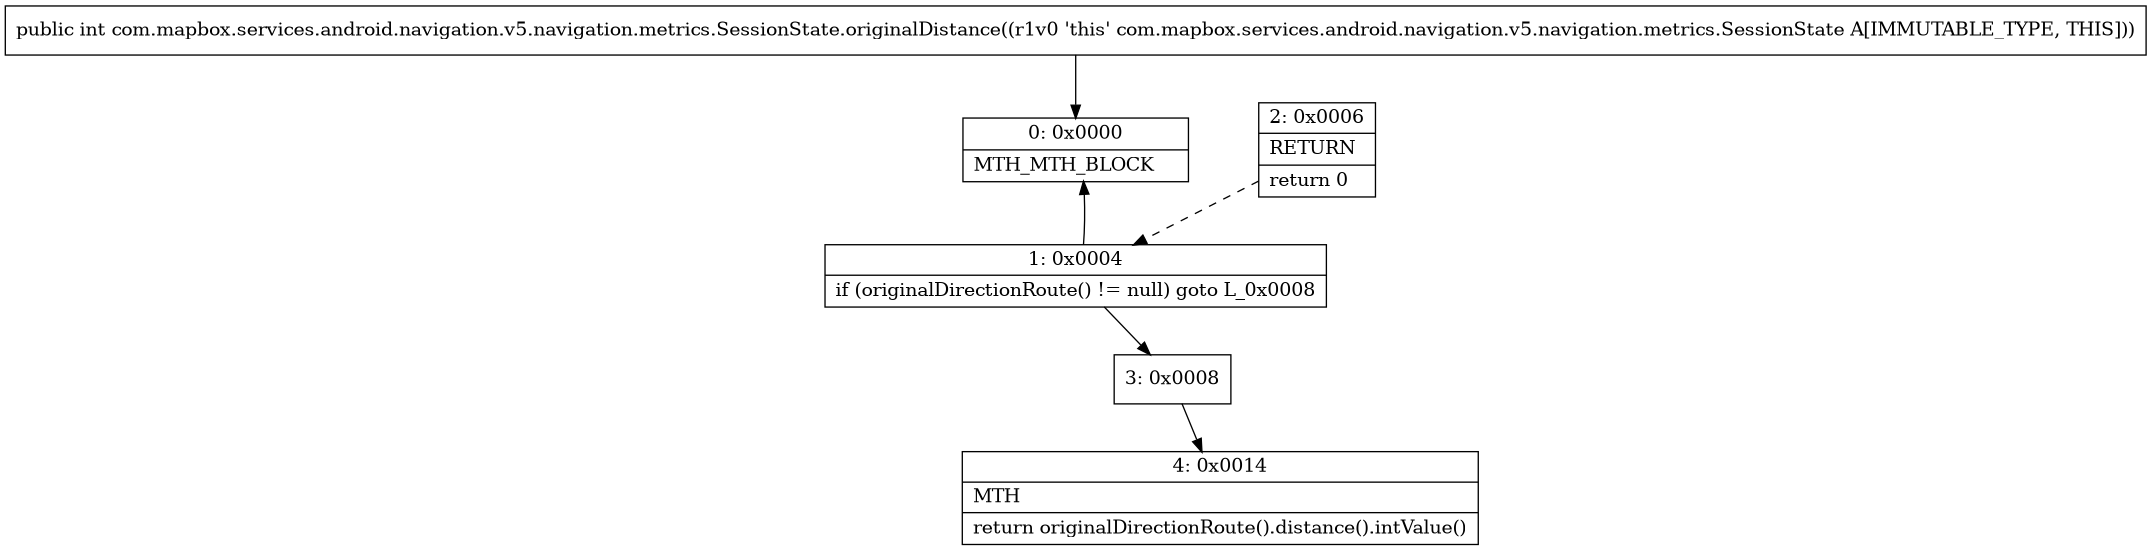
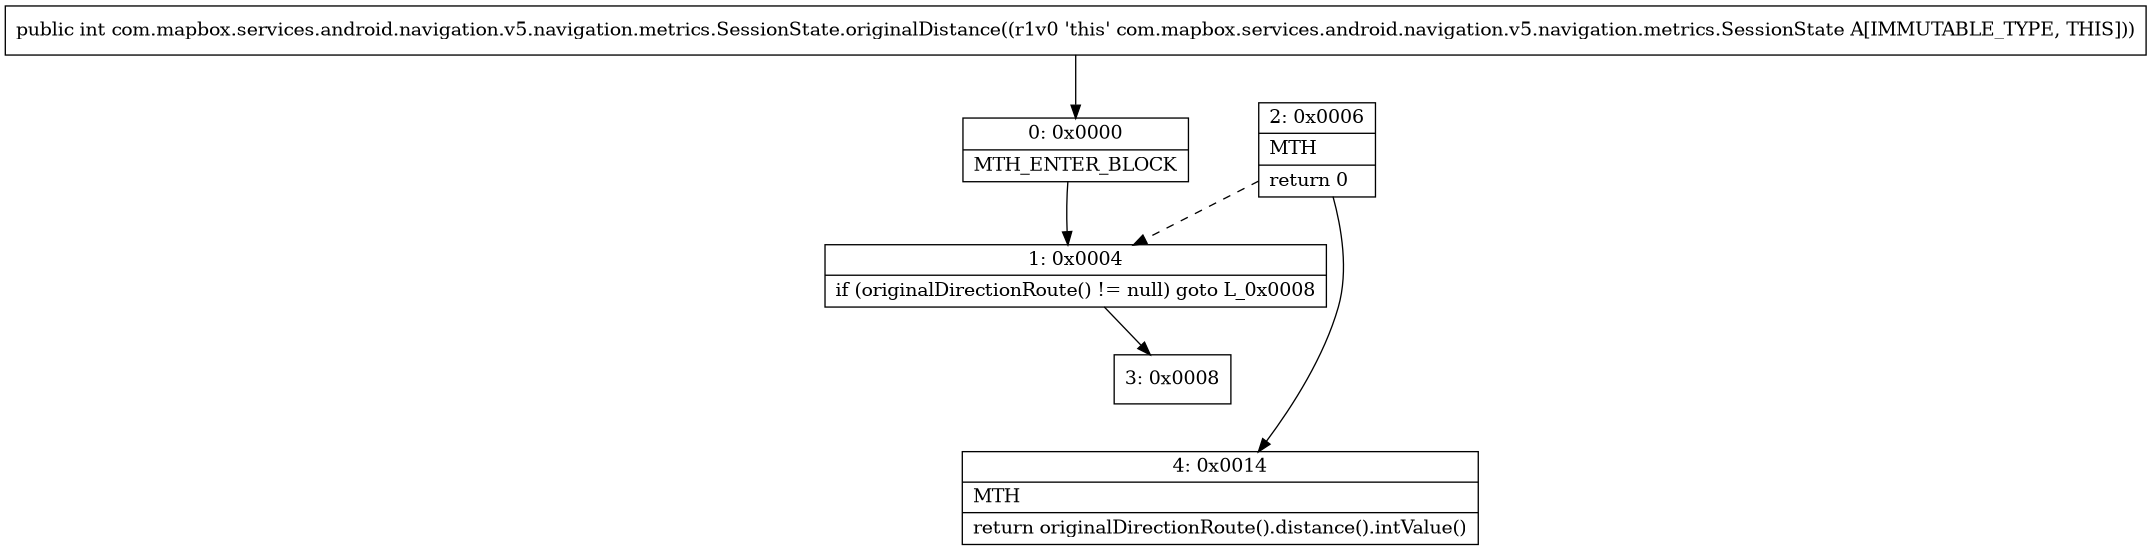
(1312, 149) -> (1293, 149)
(1064, 165) -> (1076, 165)
(1085, 220) -> (1067, 206)
(1189, 422) -> (1332, 327)
